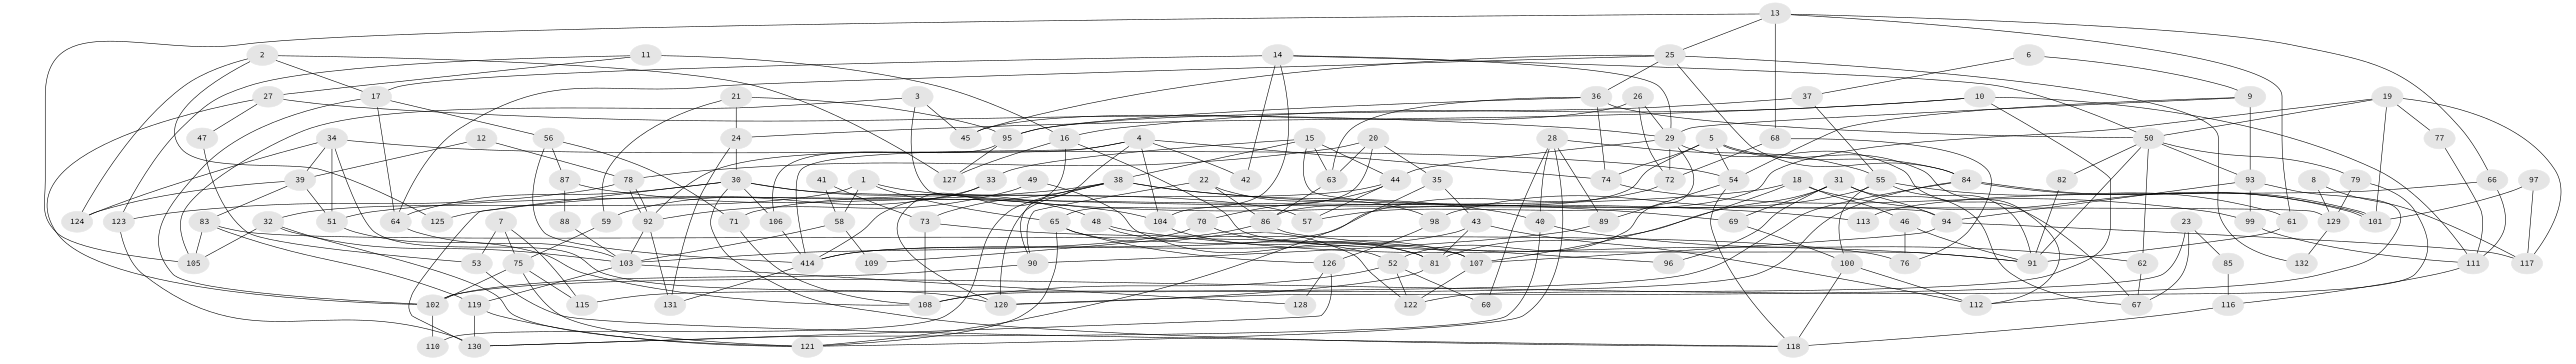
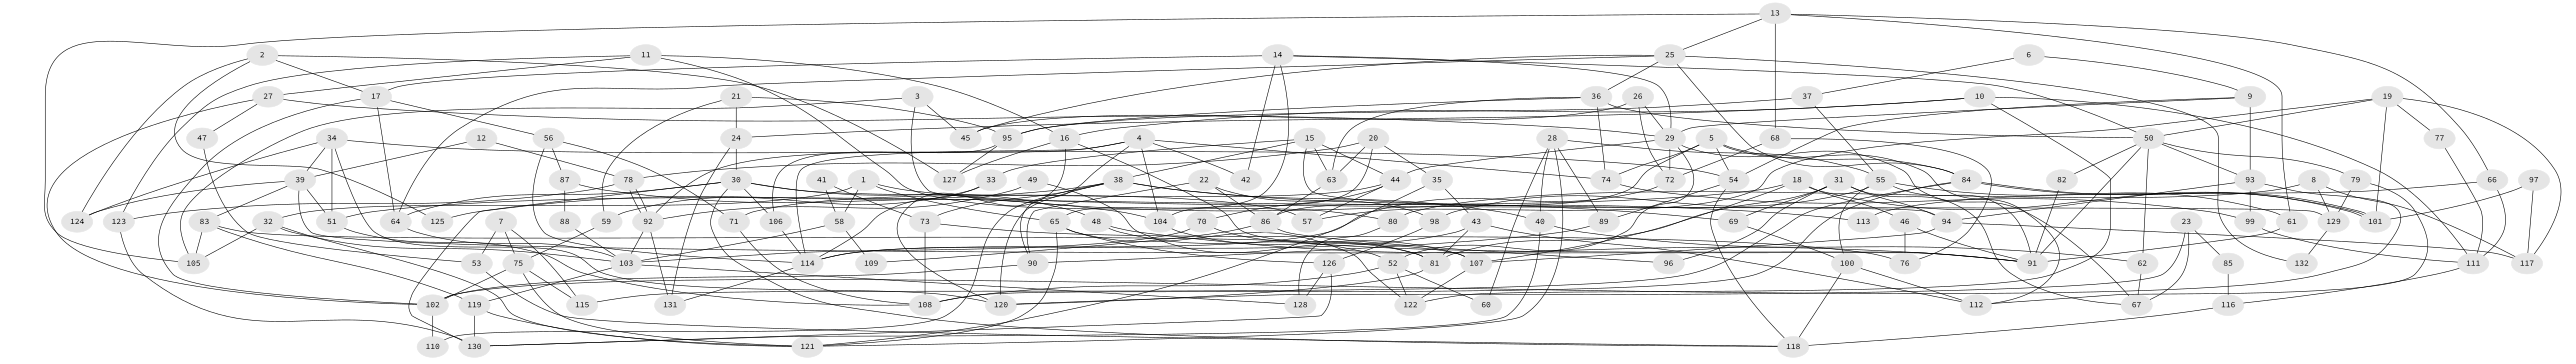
none -> (1393, 222)
none -> (1142, 252)
(807, 264) -> (807, 264)
